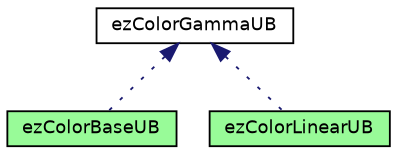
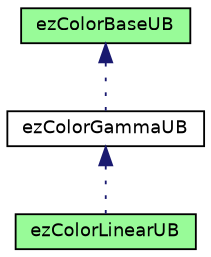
(137, 84) -> (106, 87)
